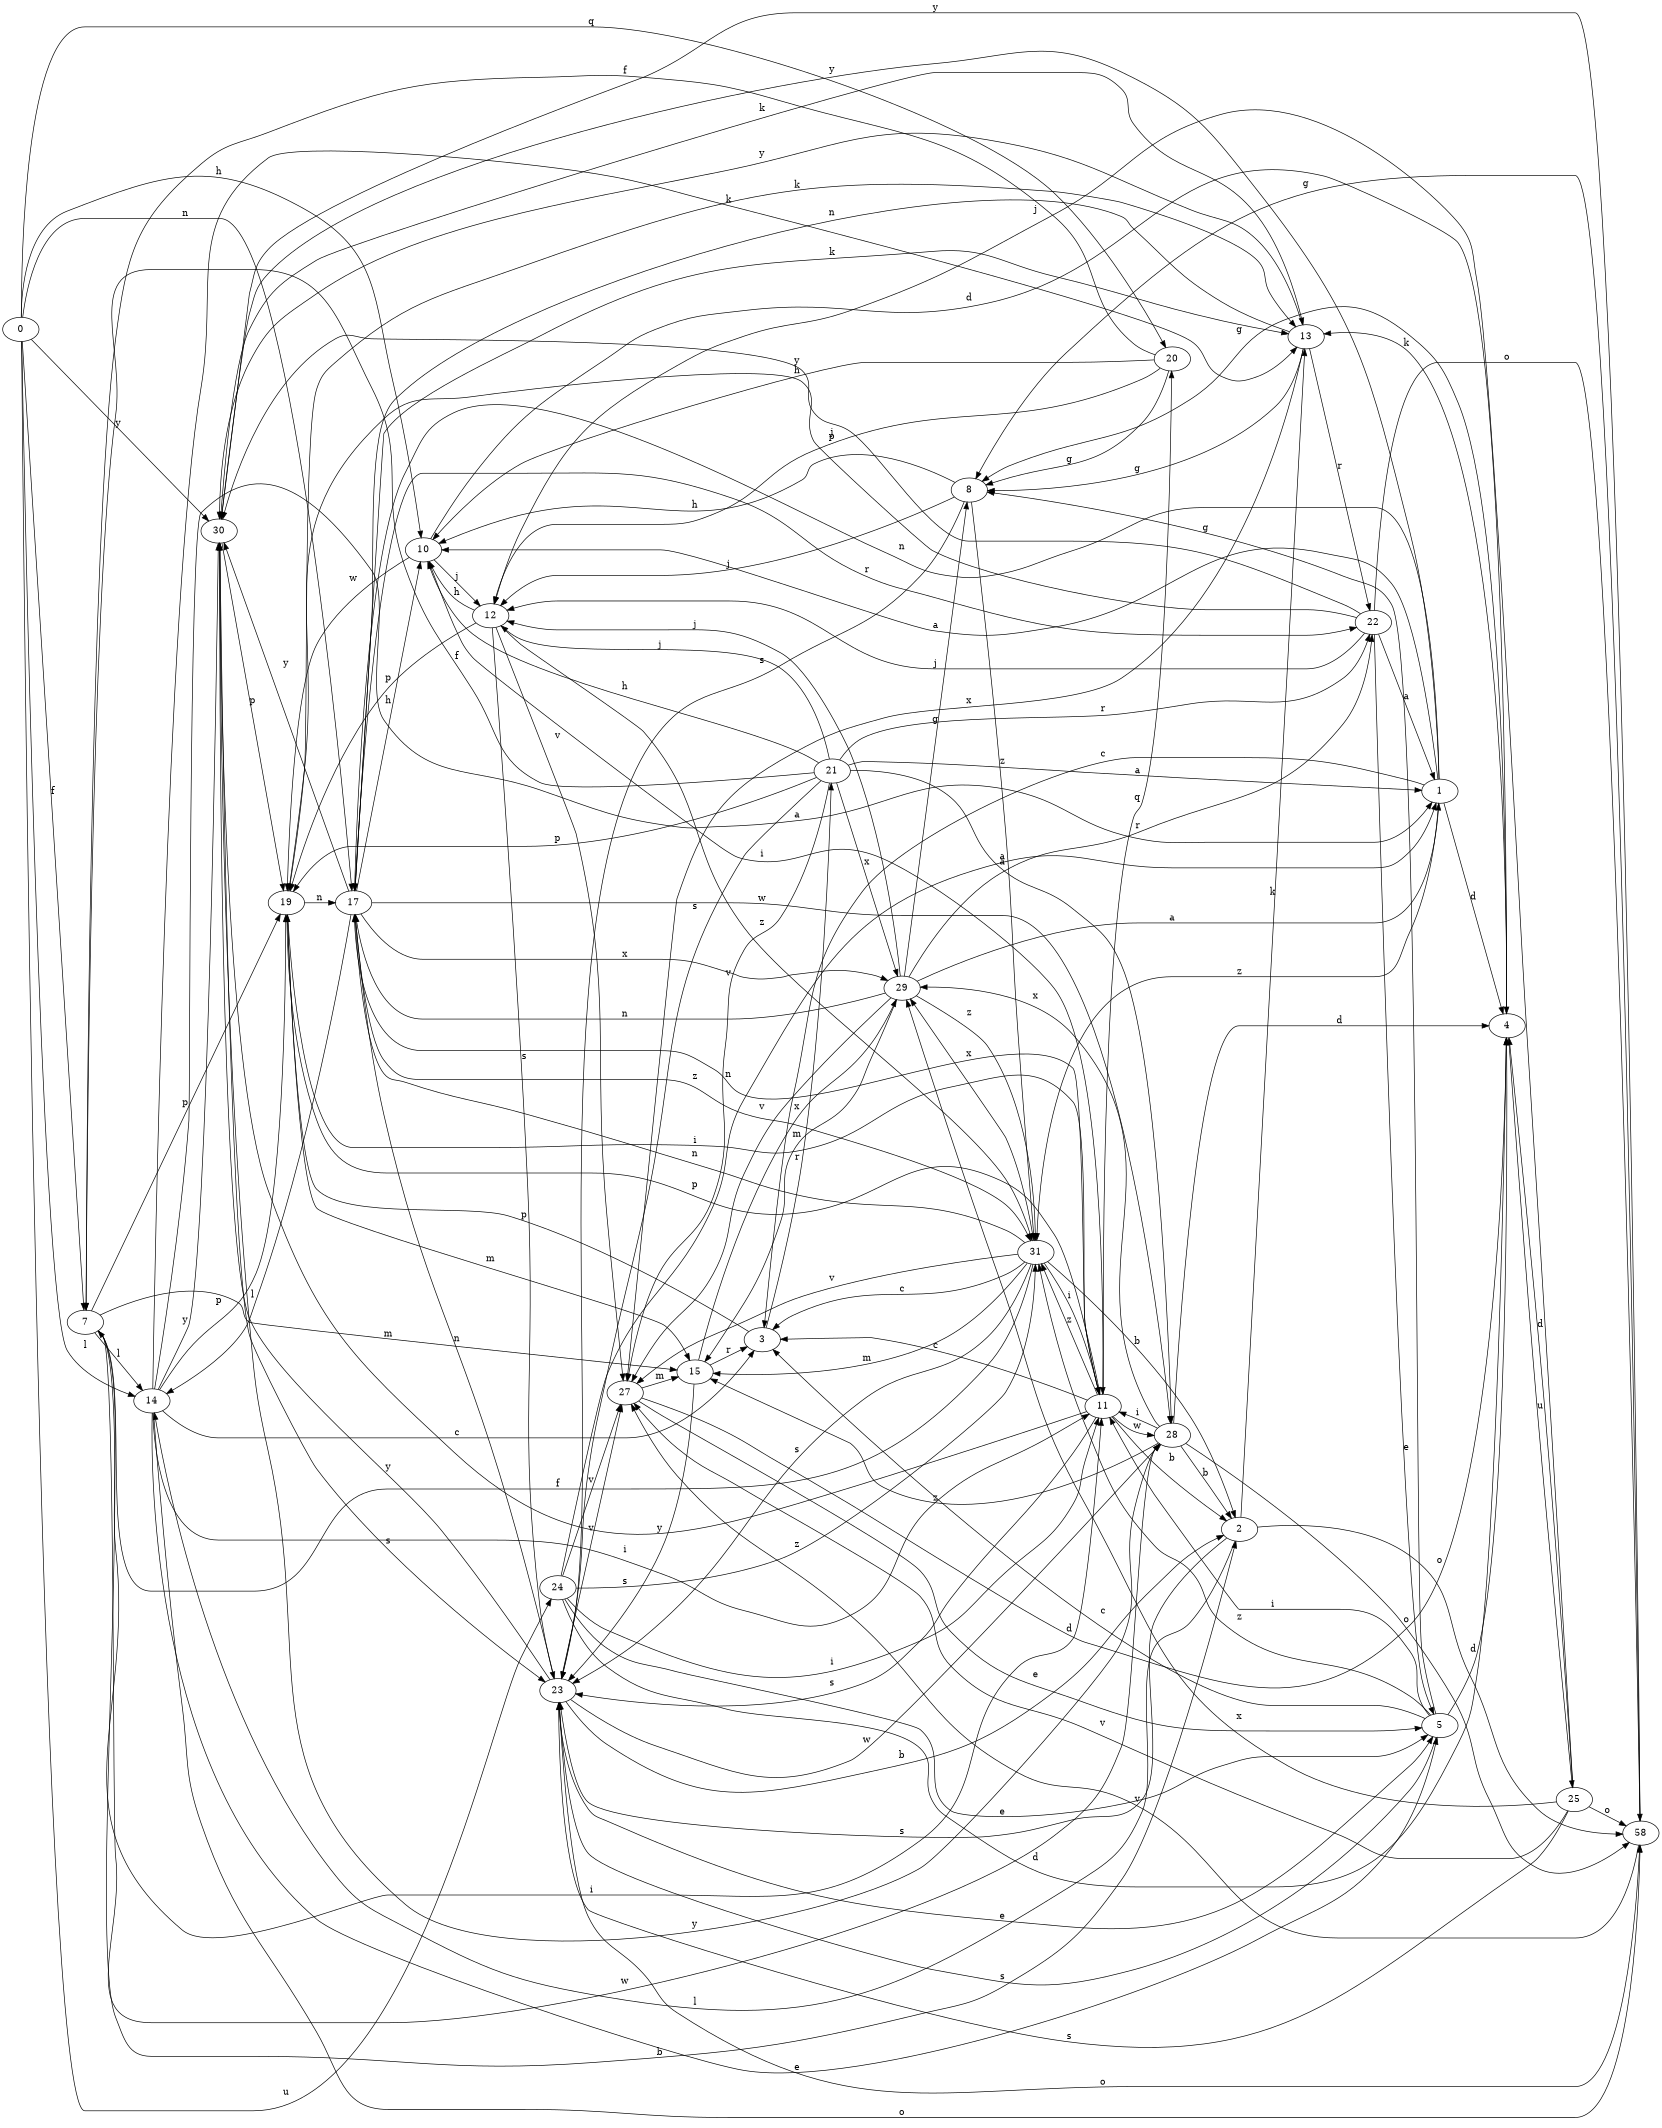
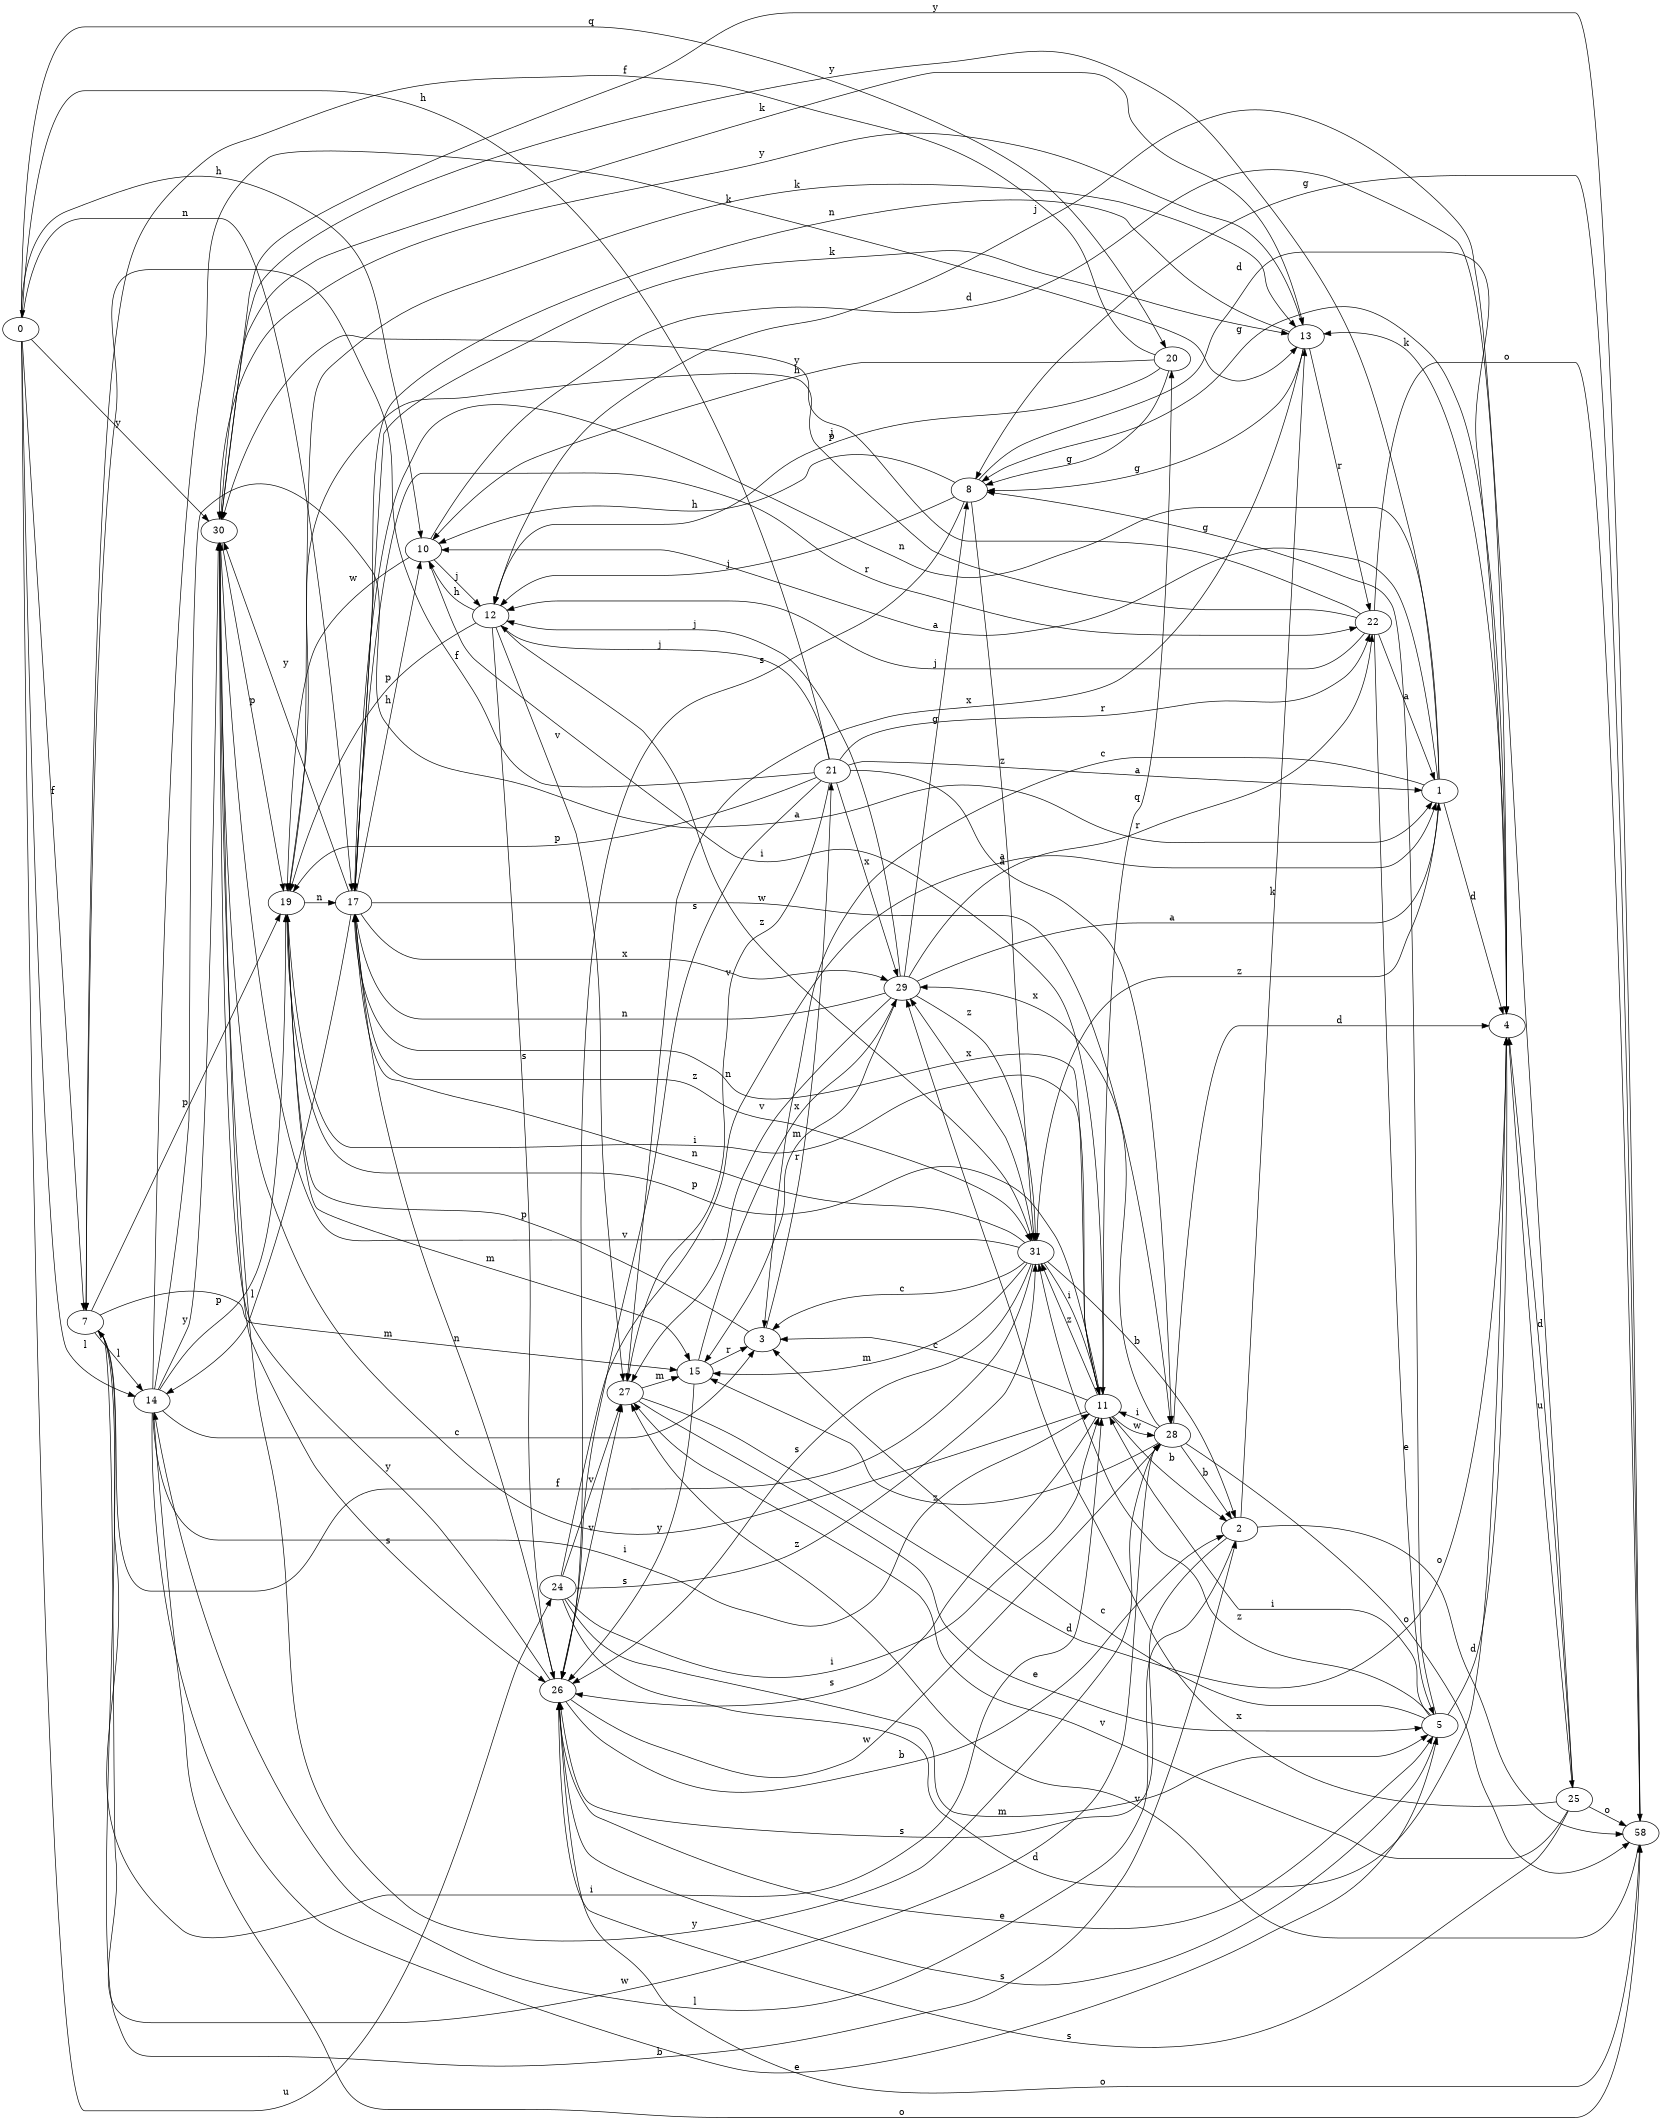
none -> (1488, 306)
(606, 691) -> (487, 145)
(821, 1291) -> (328, 1230)
(558, 1691) -> (558, 1691)
(1003, 1812) -> (1003, 1812)
